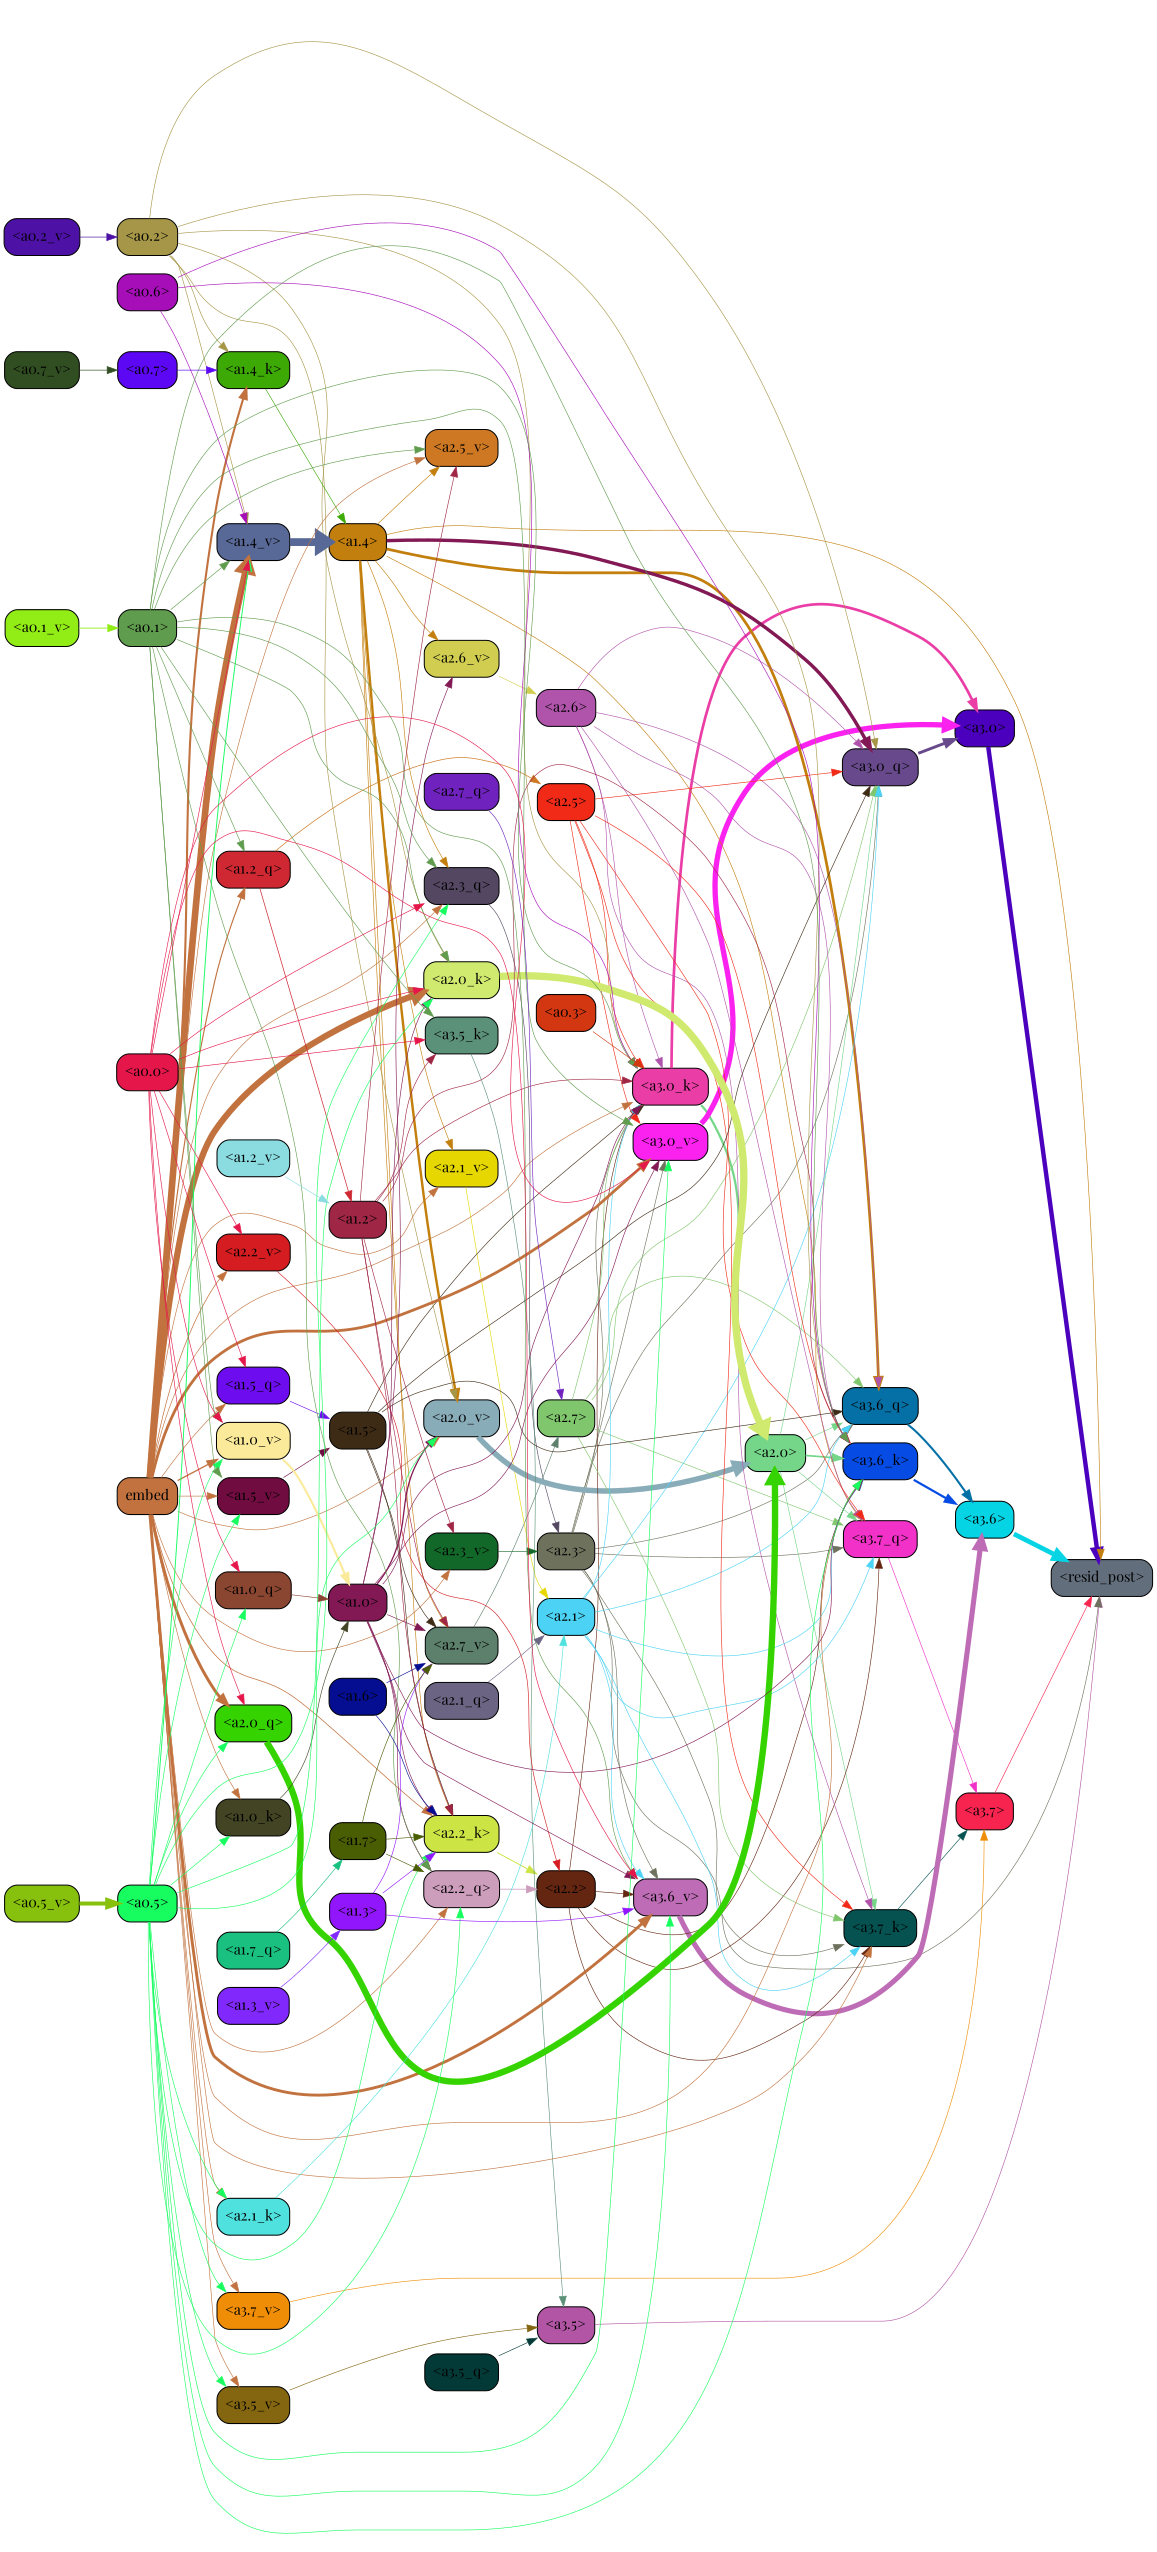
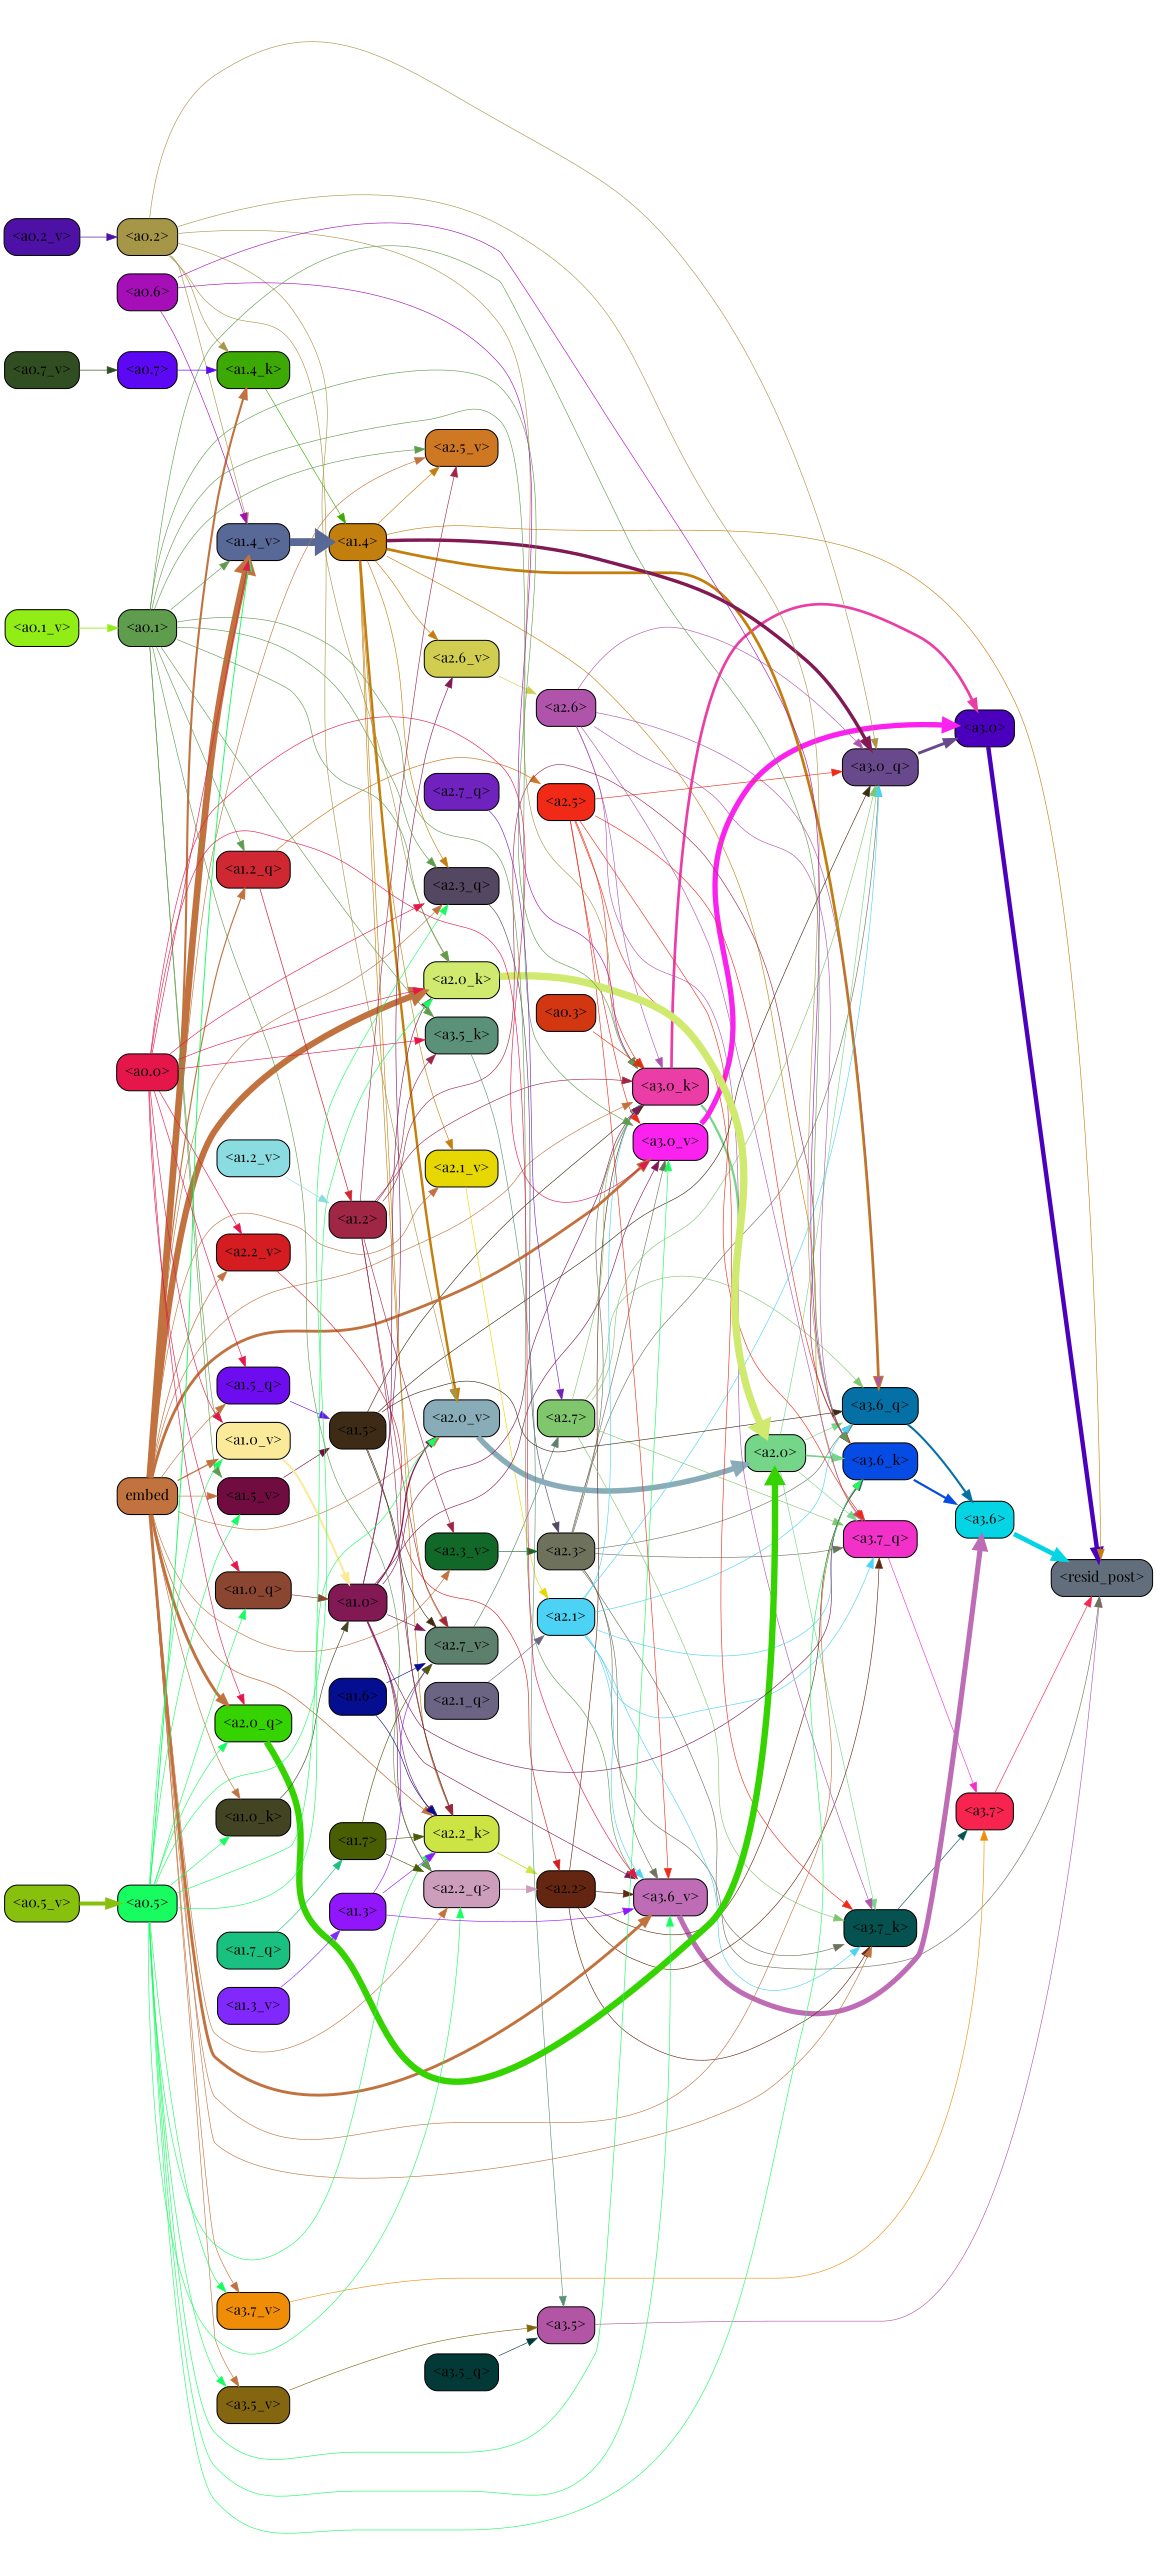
none -> (631, 1343)
(253, 2217) -> none
